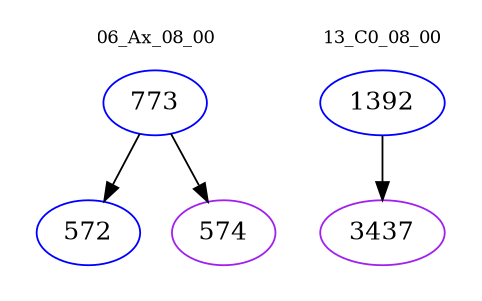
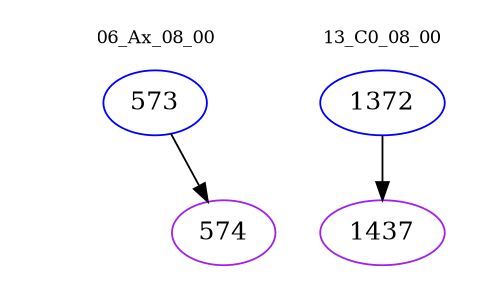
(155, 103) -> (155, 103)
(382, 103) -> (382, 103)
(88, 233) -> none
(382, 233) -> (382, 233)
